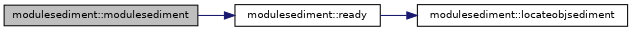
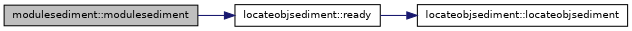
(308, 15) -> (308, 15)
(522, 15) -> (522, 15)
